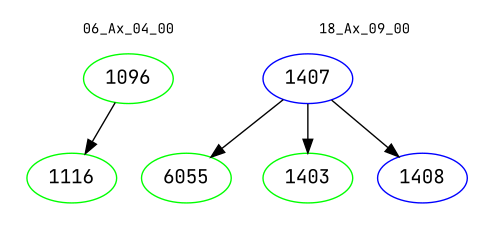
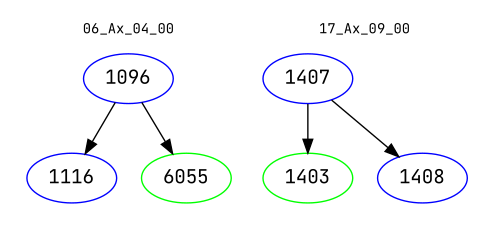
(365, 30) -> (365, 30)
(128, 79) -> (128, 79)
(262, 117) -> (154, 122)
(72, 178) -> (72, 178)
